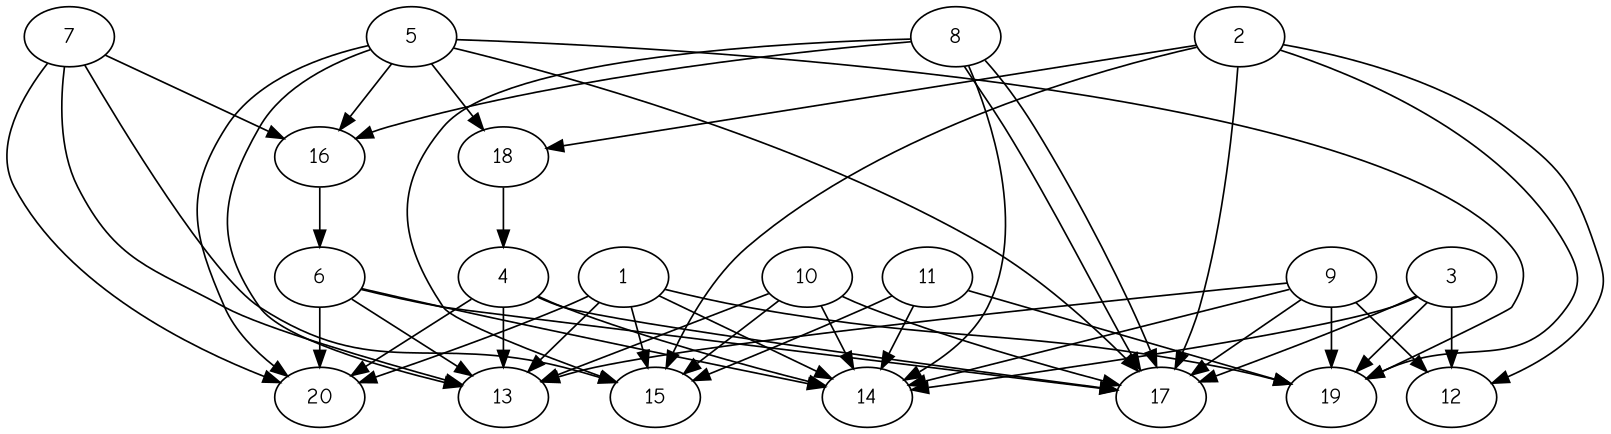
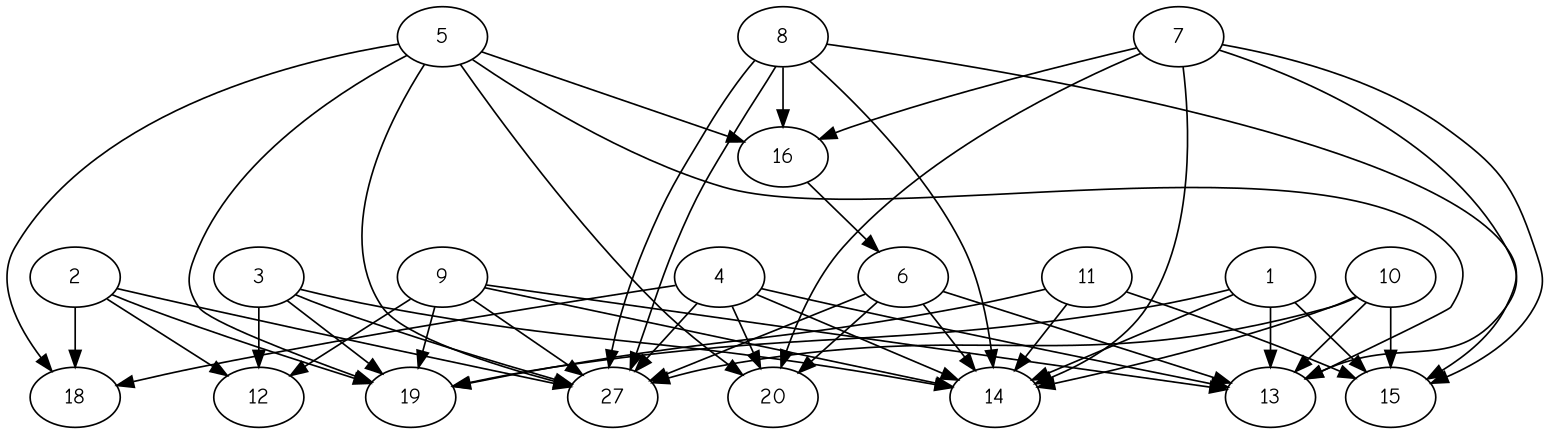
(902, 149) -> none
(503, 209) -> (309, 346)
none -> (1173, 250)
(477, 341) -> none
(1161, 397) -> (613, 397)
